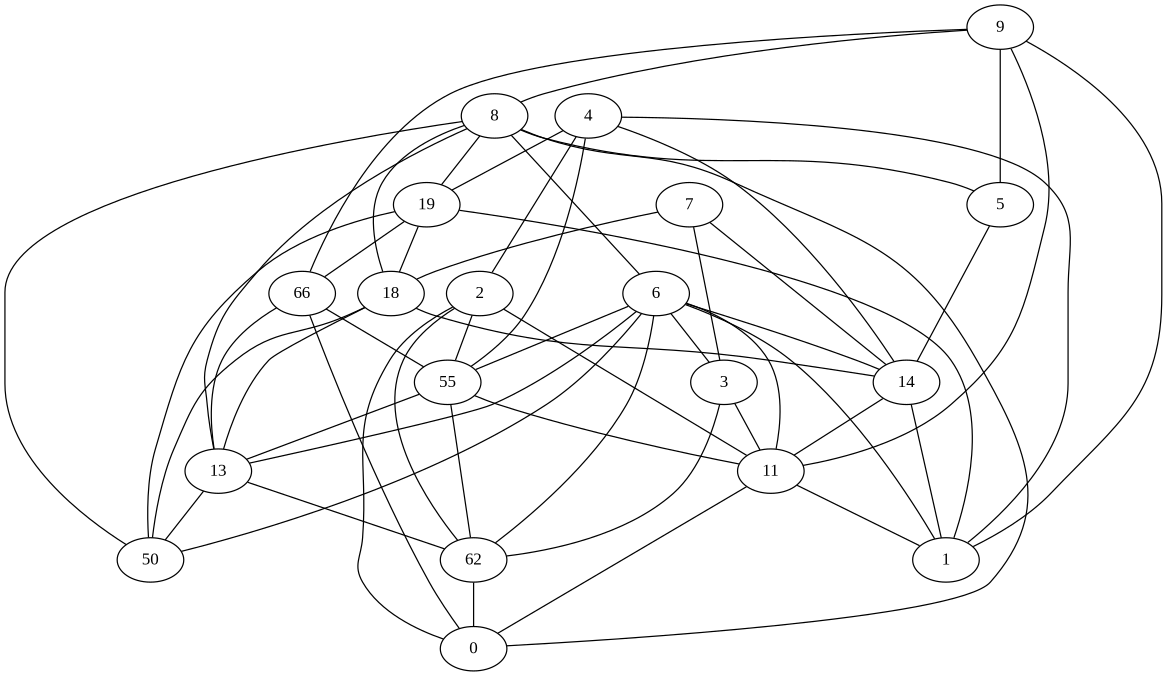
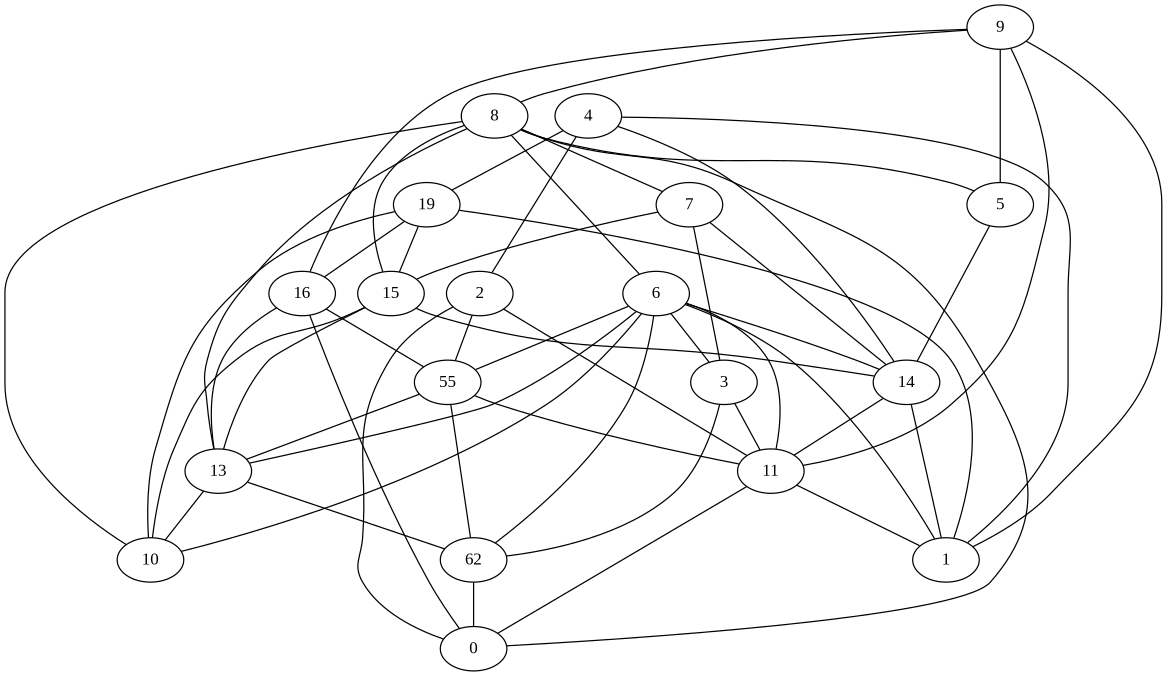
(461, 160) -> (592, 160)
(551, 265) -> none
(302, 294) -> (302, 294)
(391, 294) -> (391, 294)
(397, 420) -> none
(150, 560) -> (150, 560)
